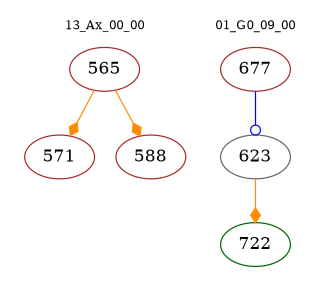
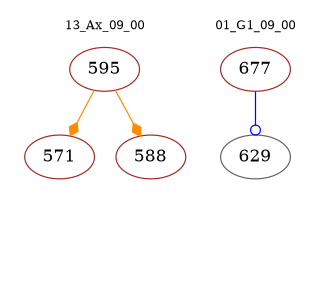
(105, 26) -> (105, 26)
(256, 26) -> (256, 26)
(105, 69) -> (105, 69)
(255, 157) -> (255, 157)
(255, 245) -> none
